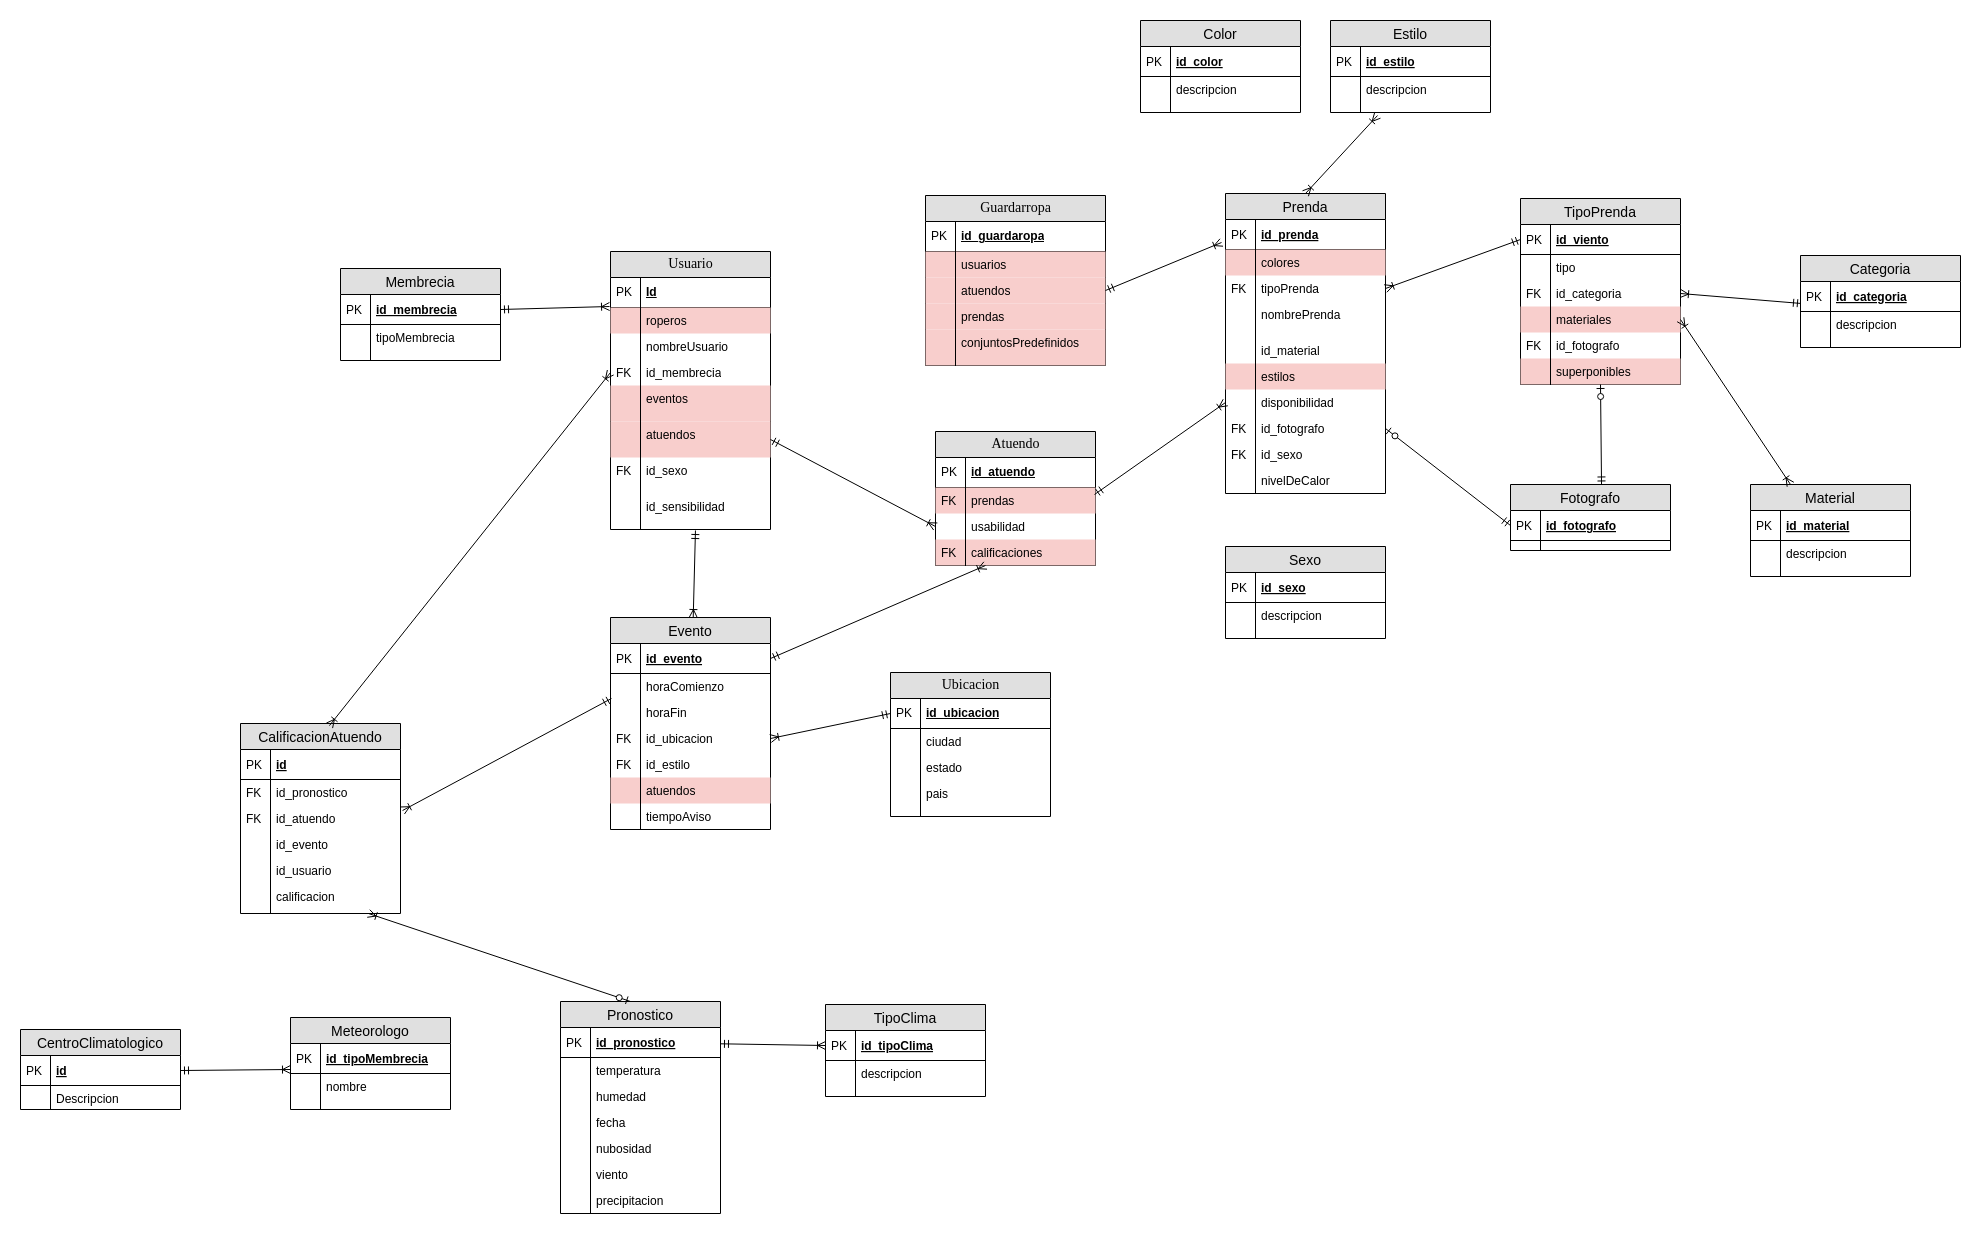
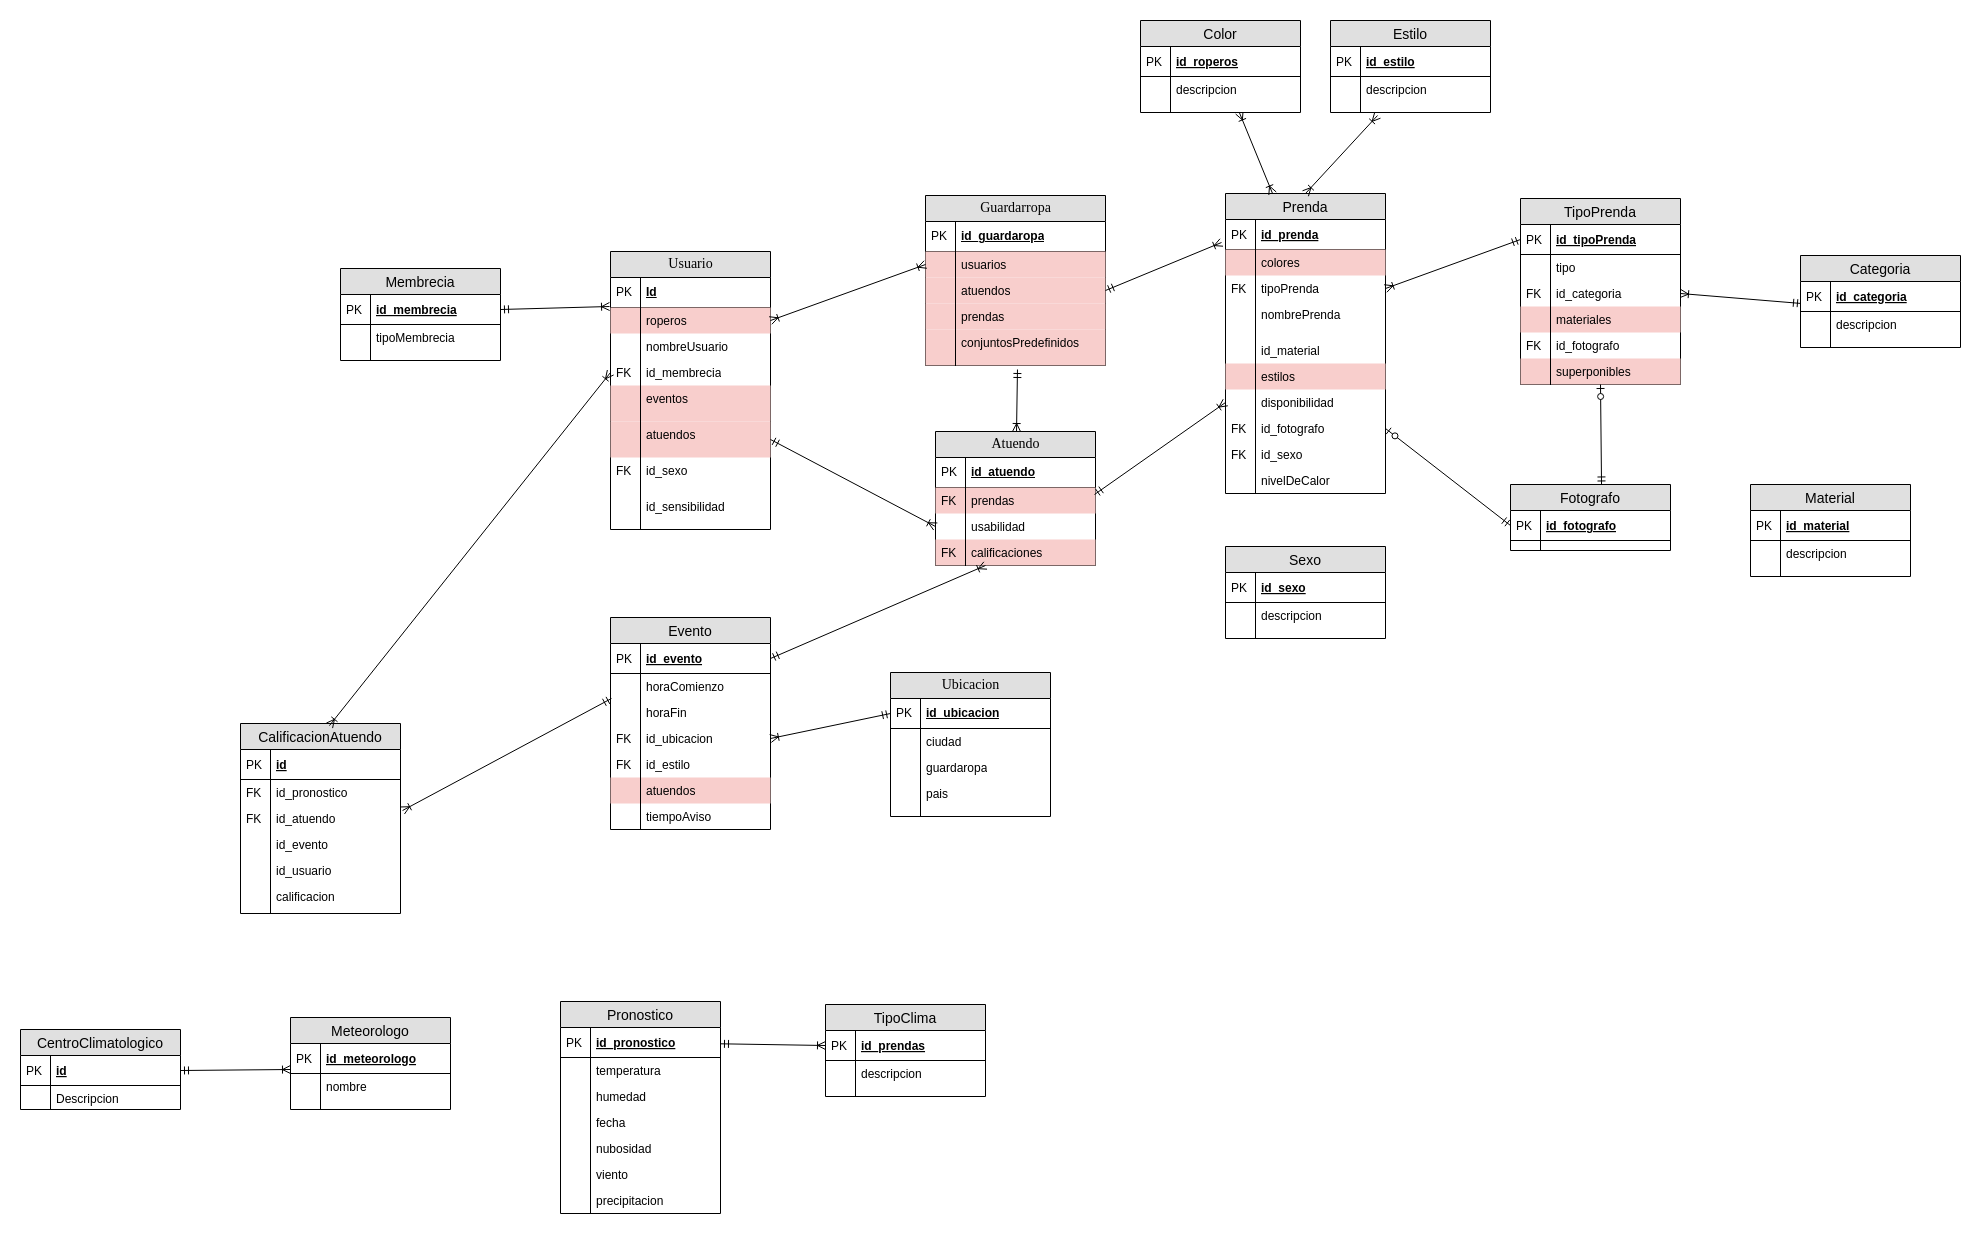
(1200, 62) -> (1208, 62)
none -> (1256, 153)
(1583, 240) -> (1597, 240)
none -> (849, 292)
none -> (1017, 401)
(1736, 403) -> none
(694, 575) -> none
(947, 769) -> (960, 769)
(501, 958) -> none
(895, 1046) -> (893, 1046)
(375, 1059) -> (370, 1059)
